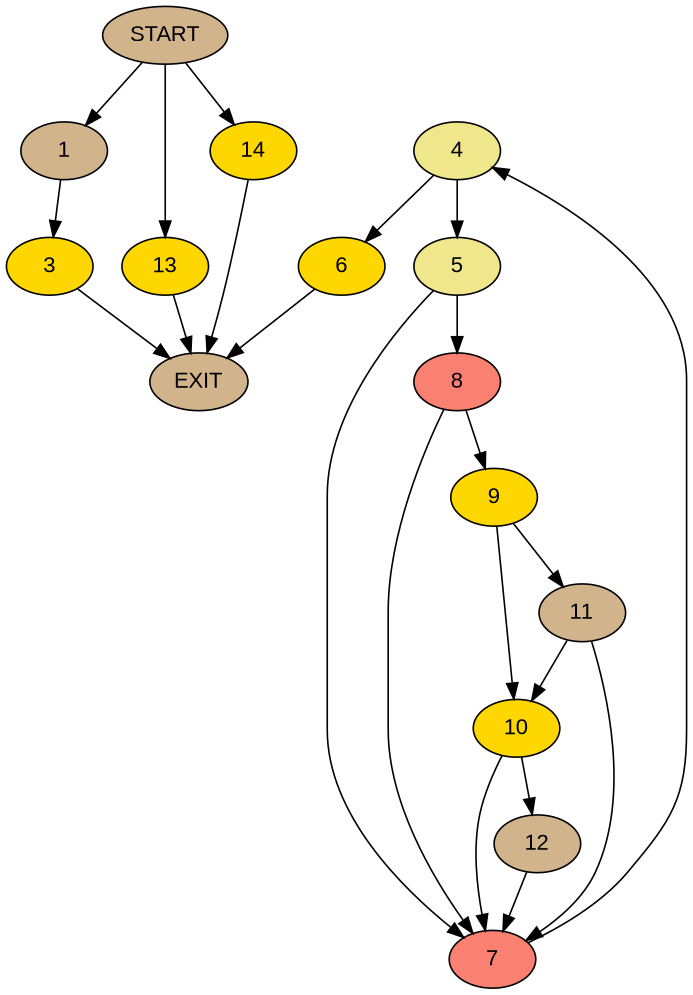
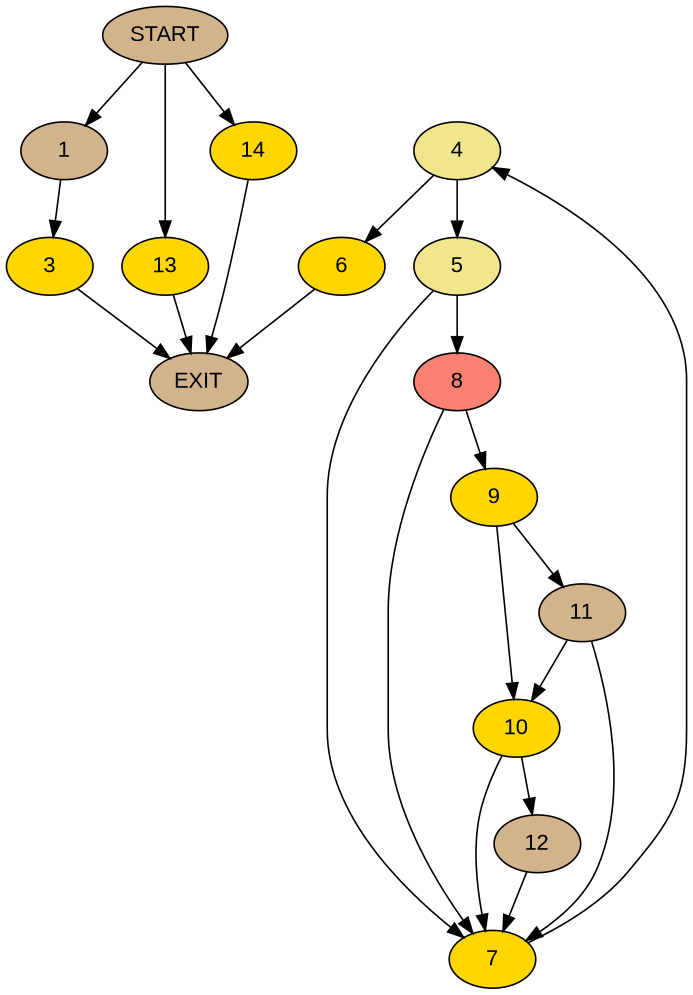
(492, 959) -> (492, 959)
